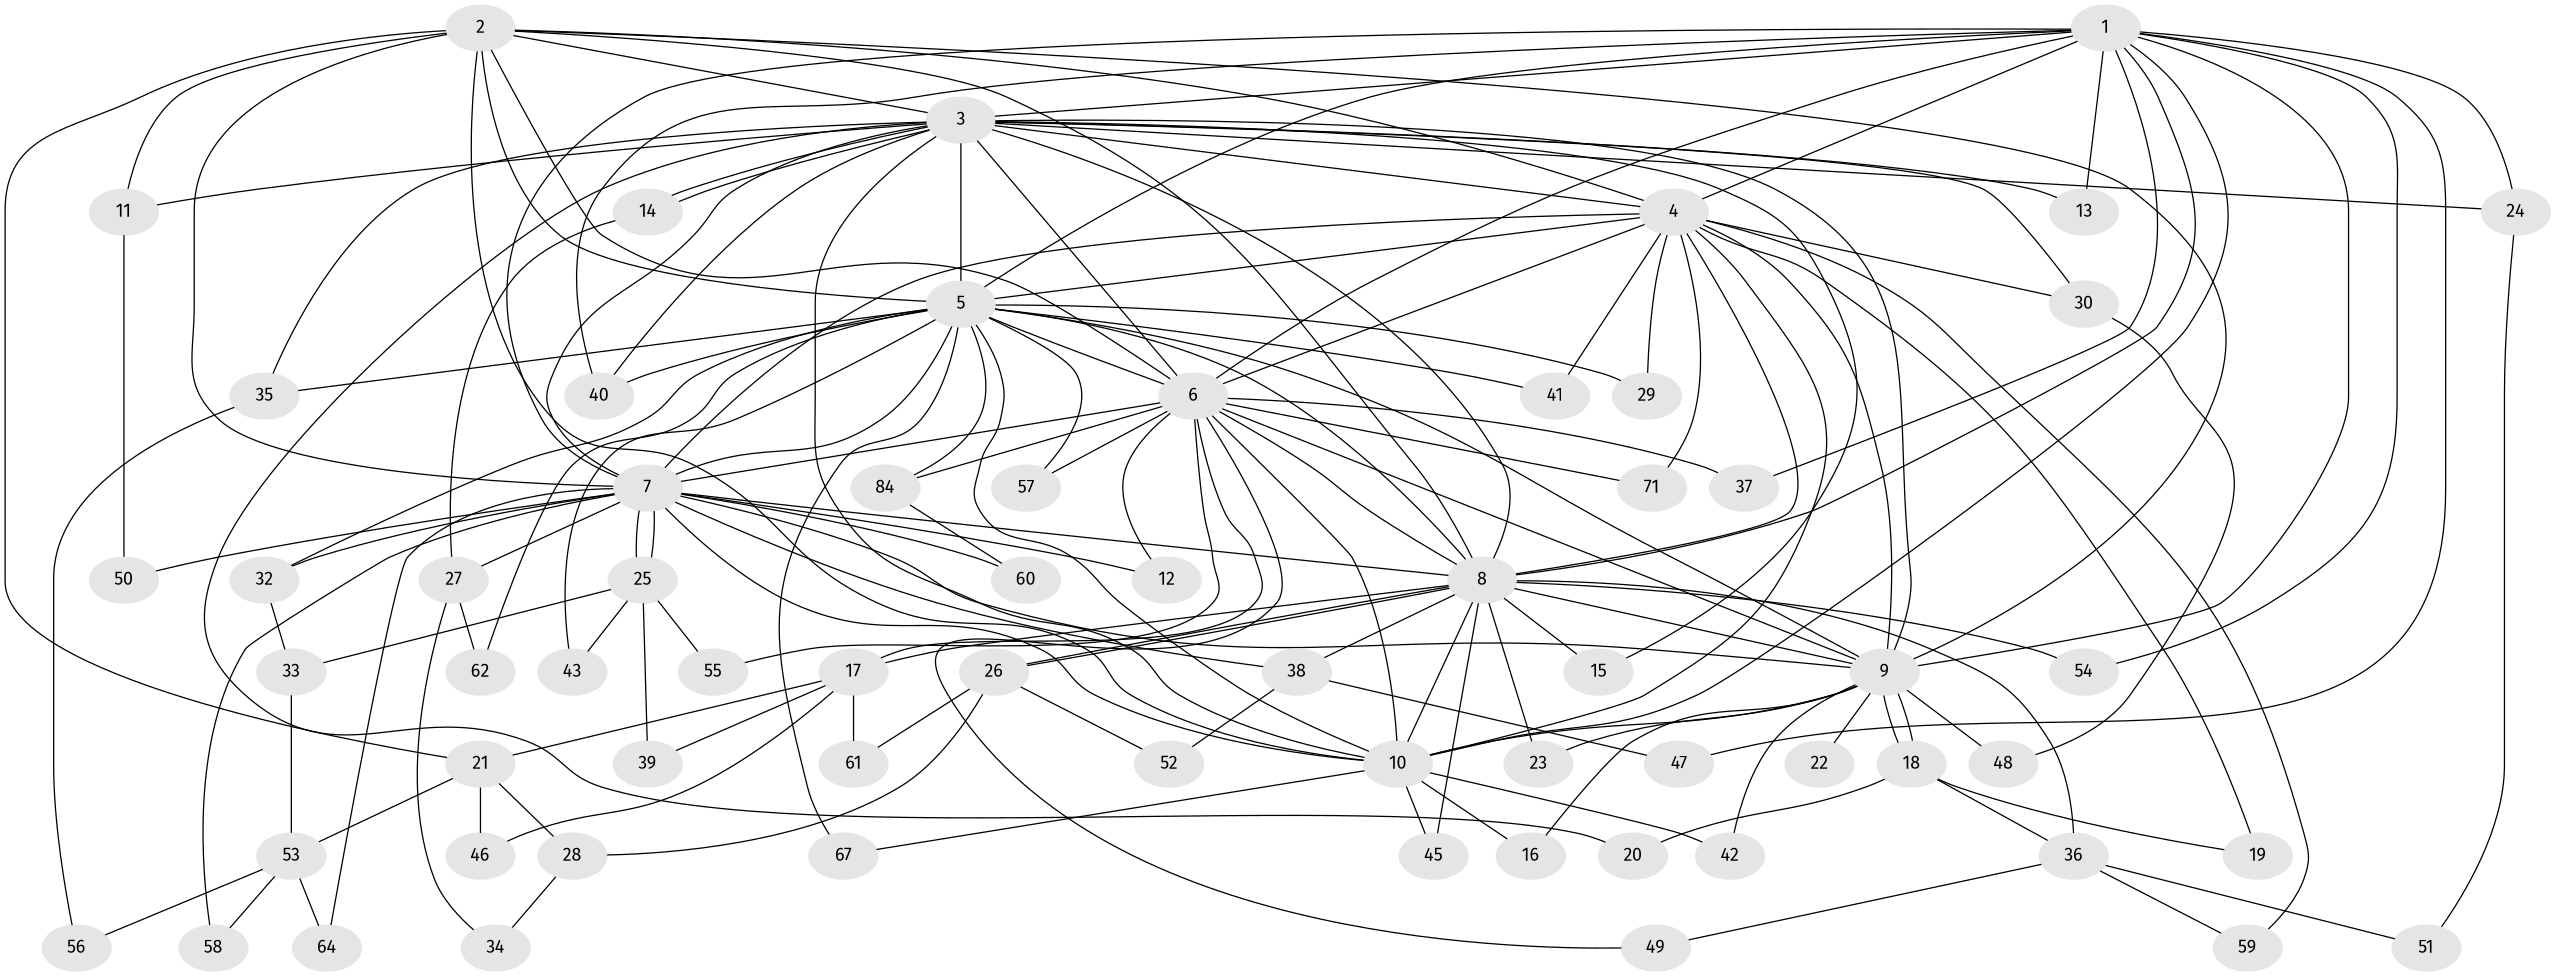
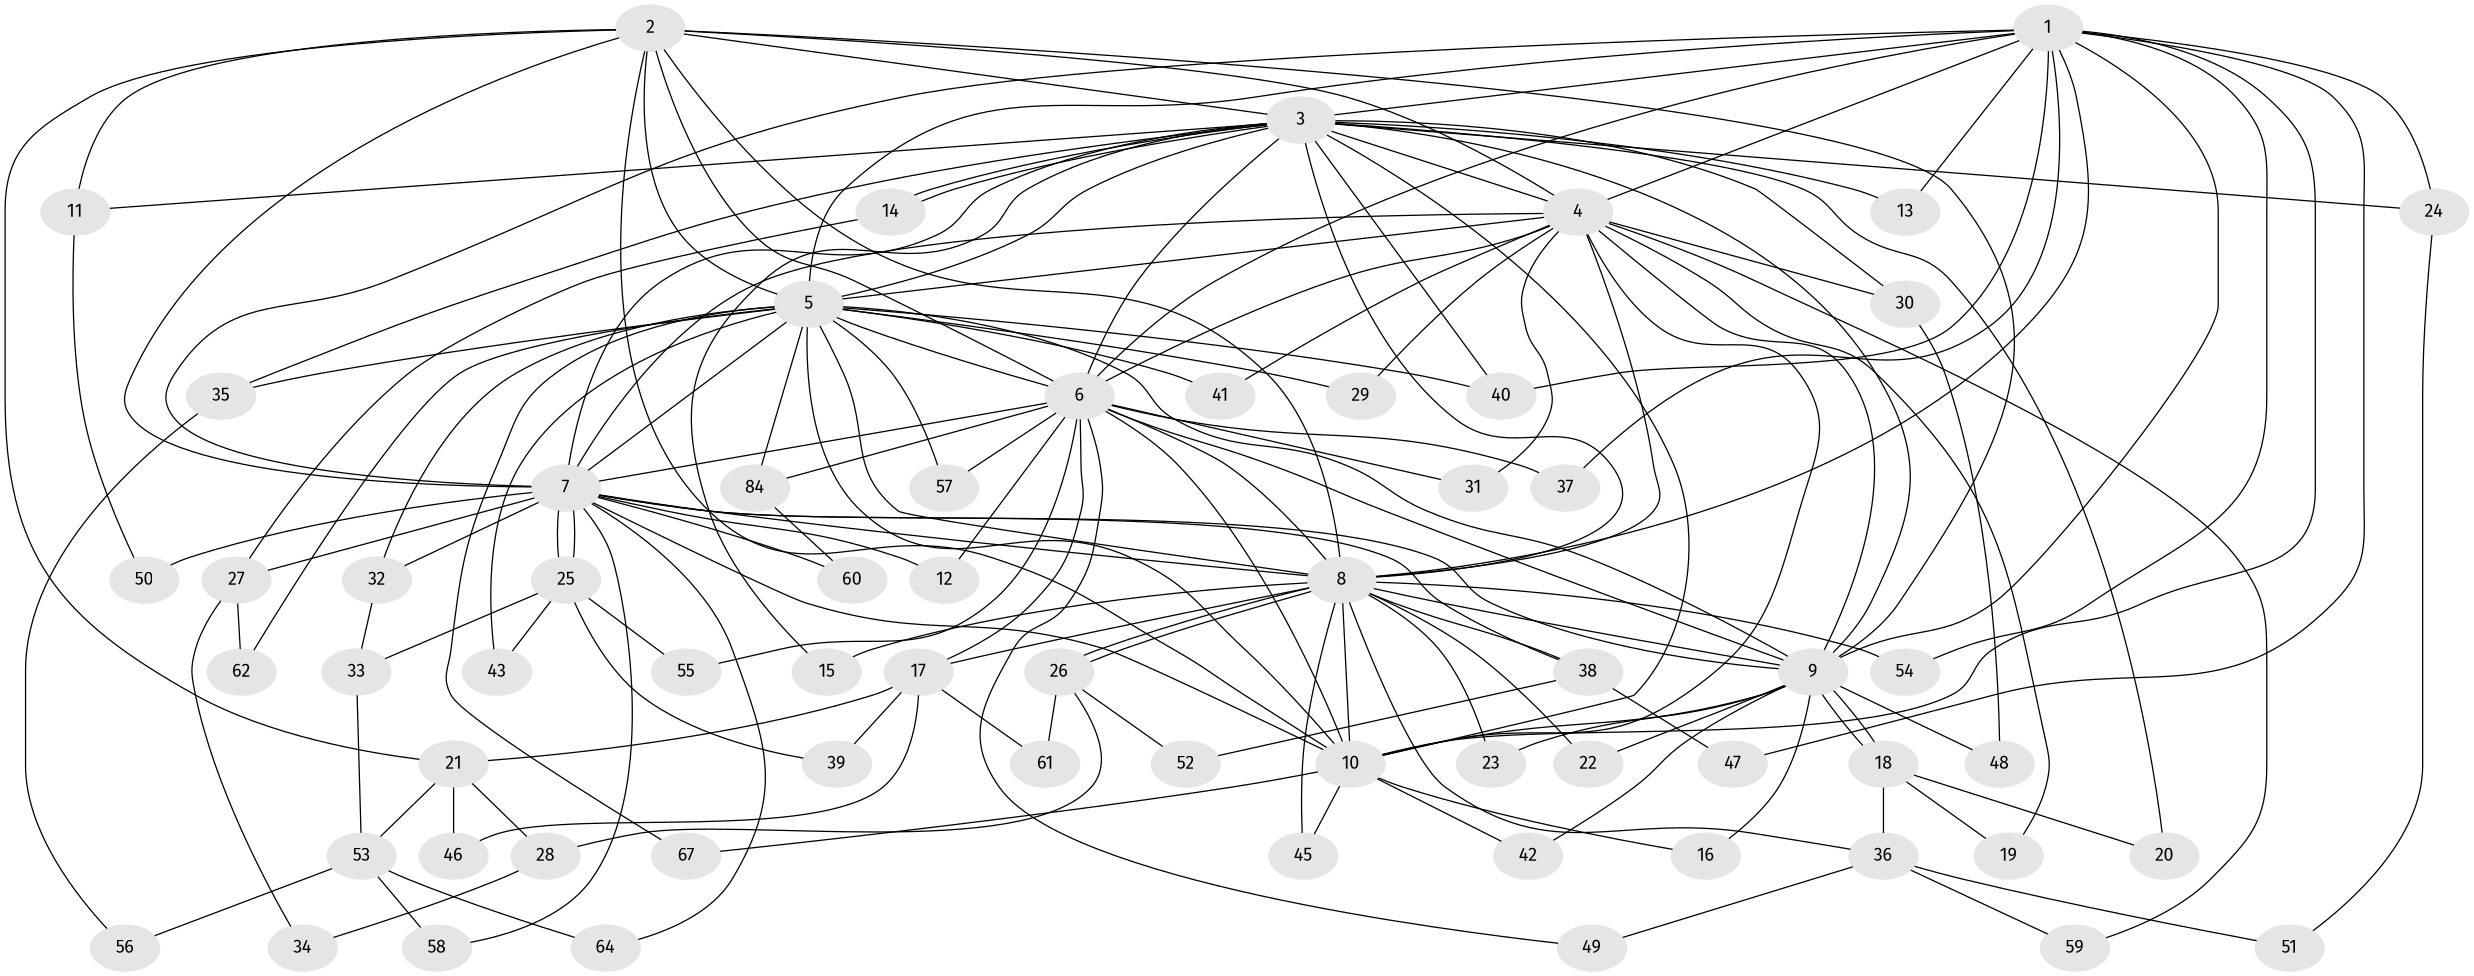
(1652, 488) -> (1473, 488)
none -> (1480, 657)
